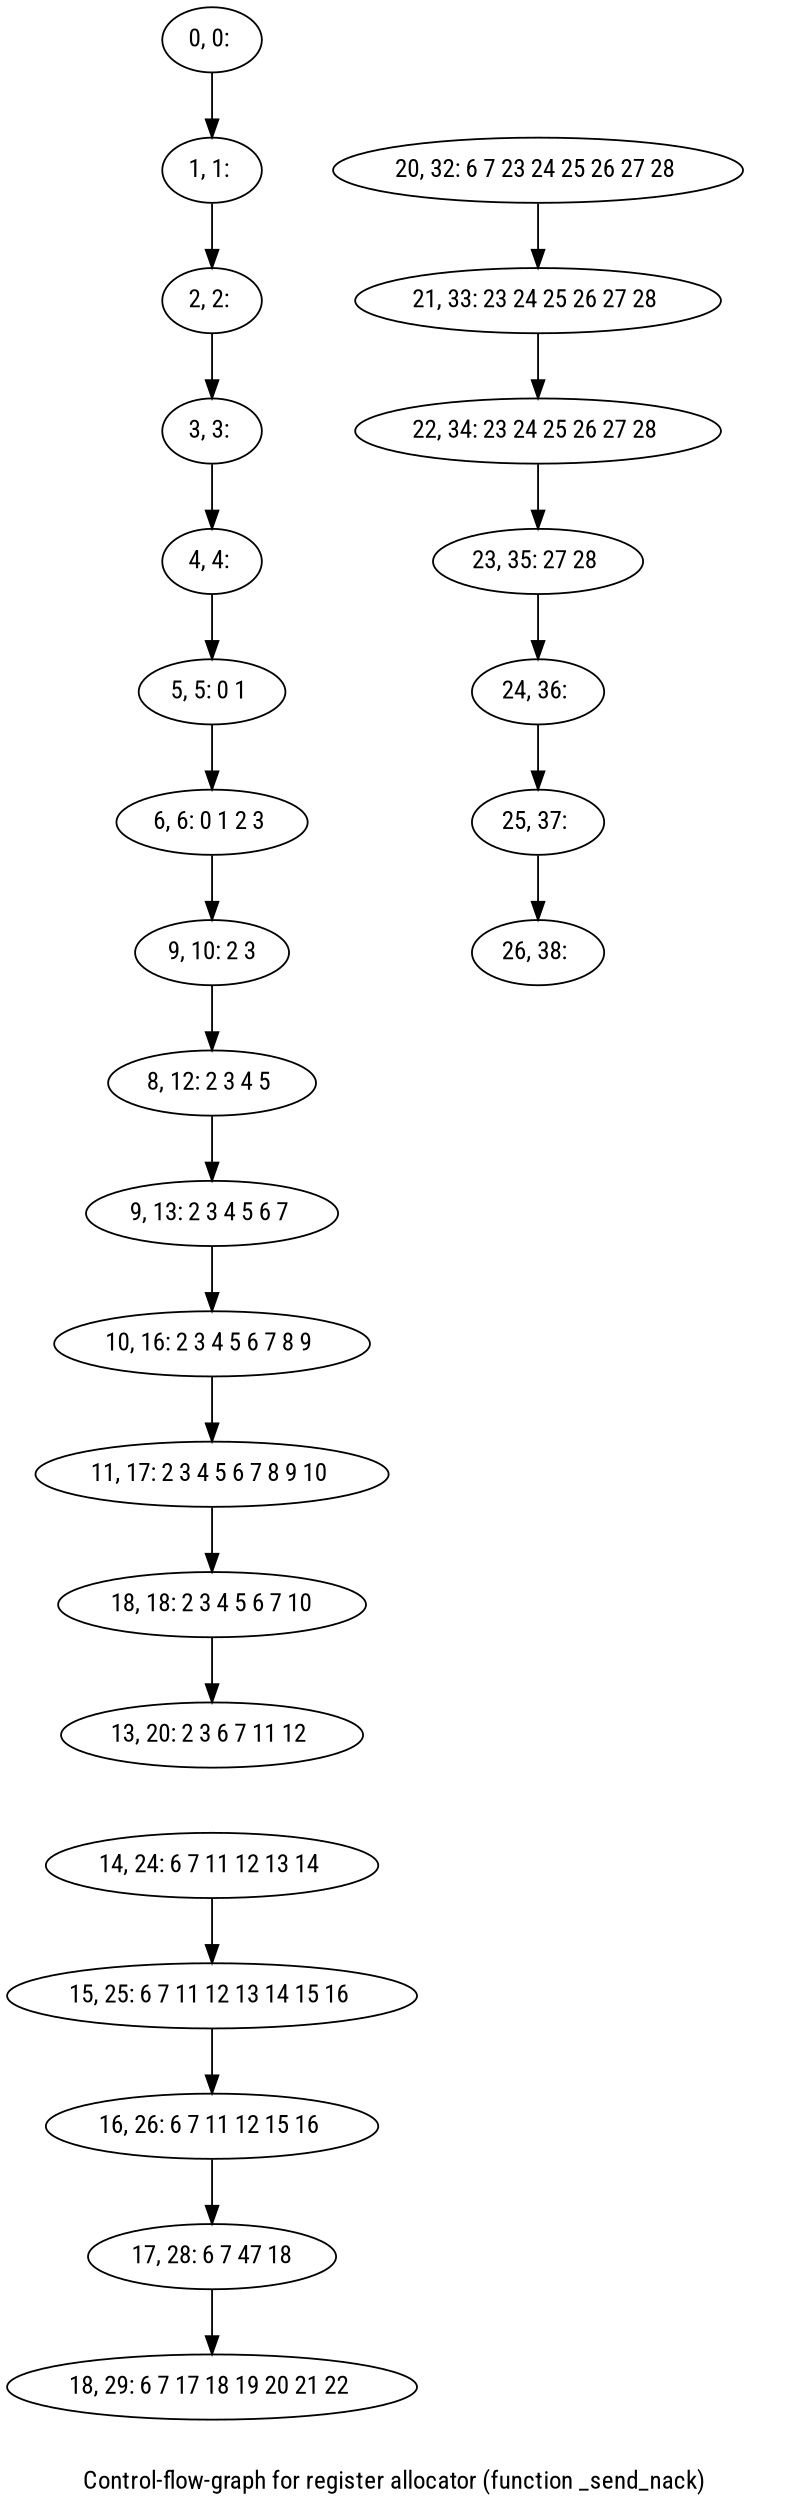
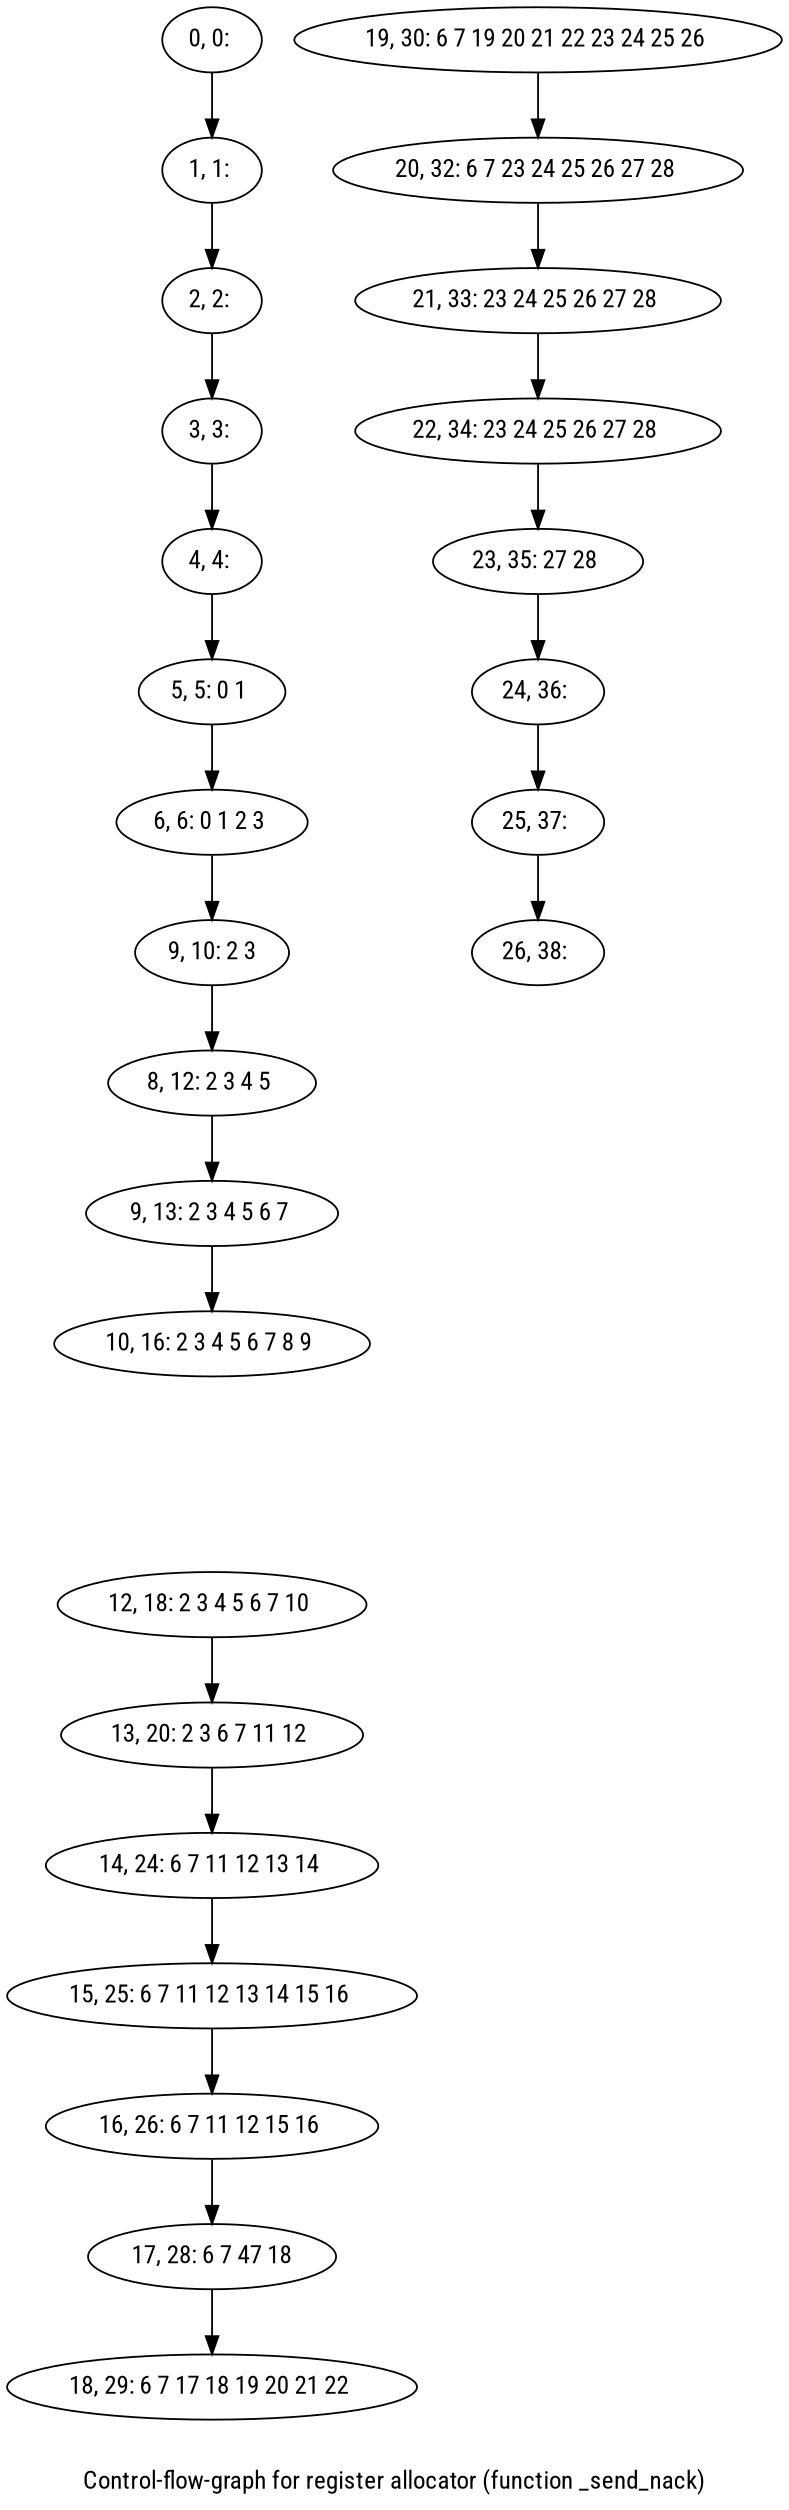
none -> (538, 40)
(212, 1474) -> none
(212, 1605) -> (212, 1605)
none -> (212, 1791)
